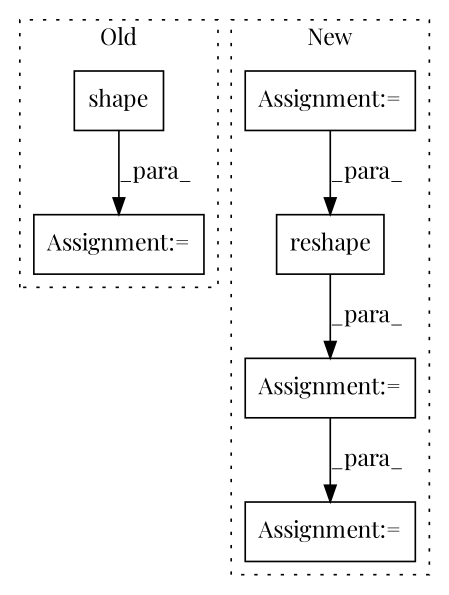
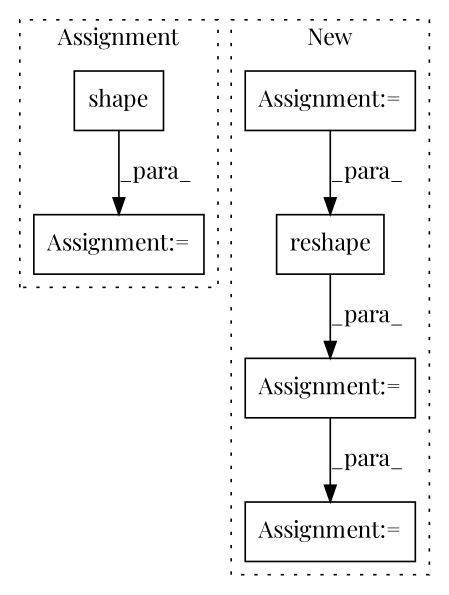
(119, 39) -> (119, 39)
